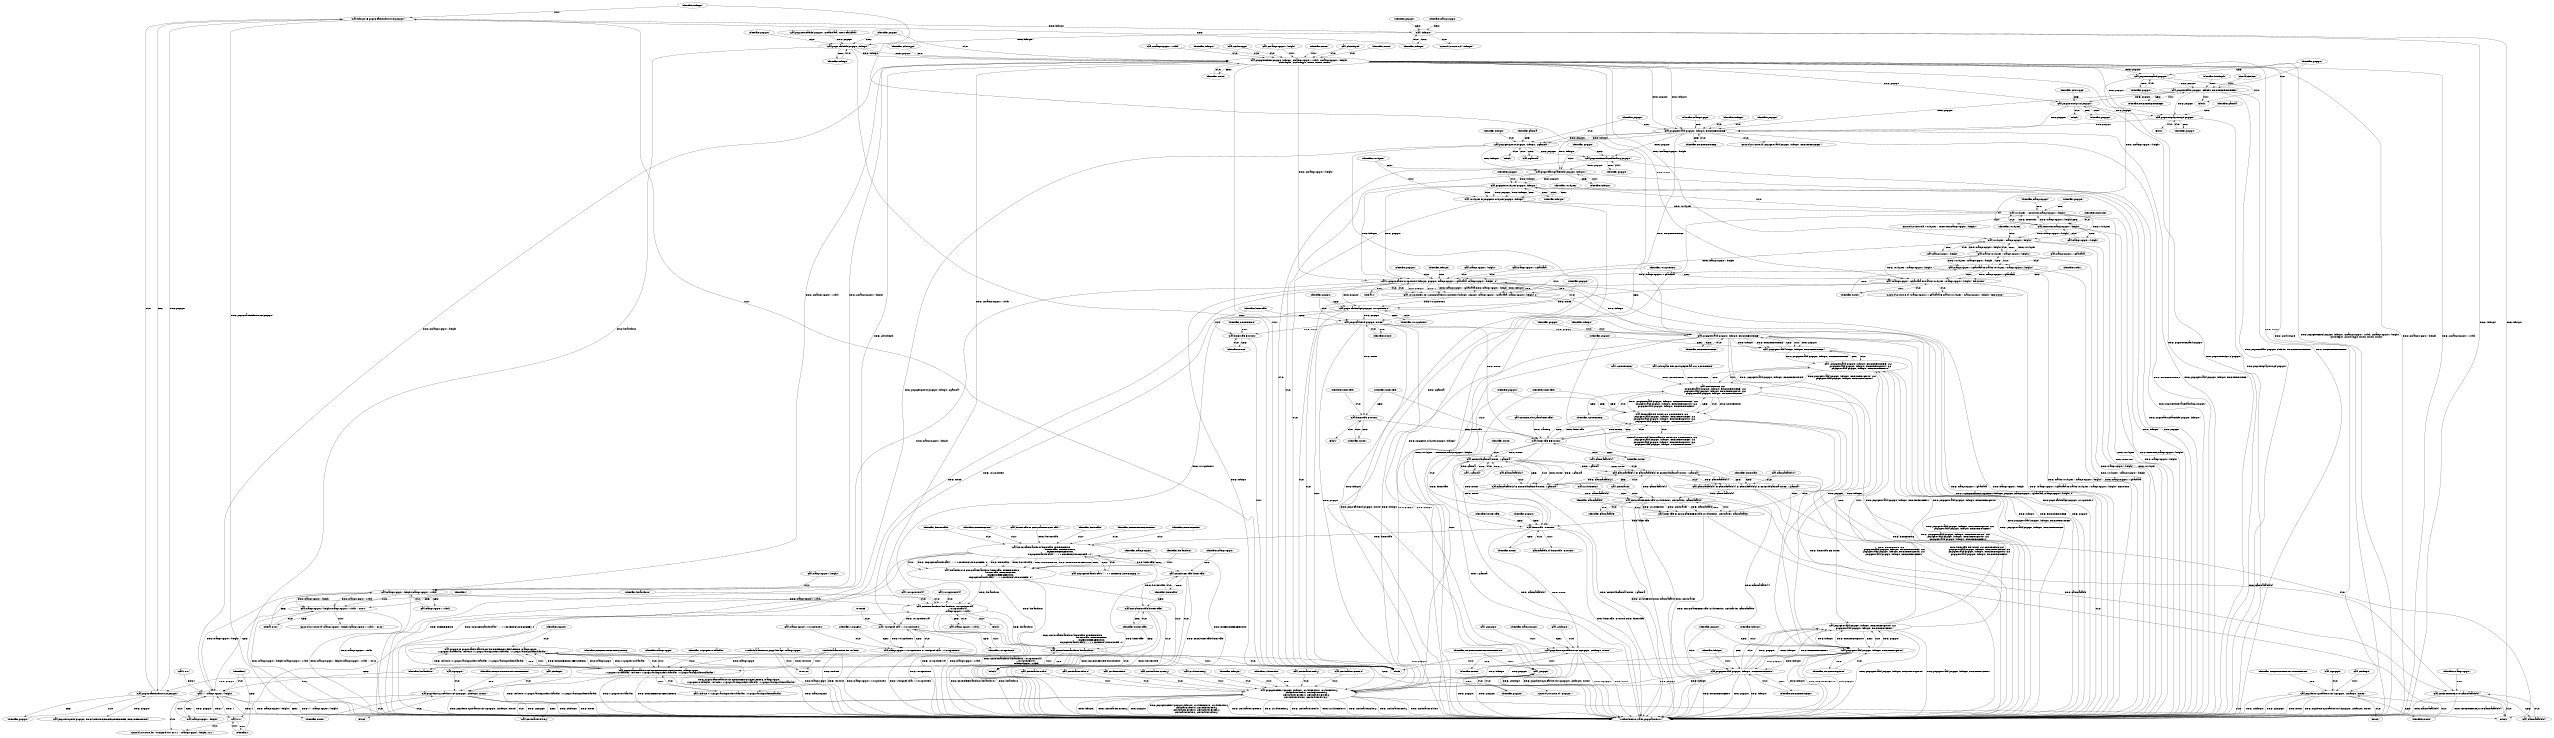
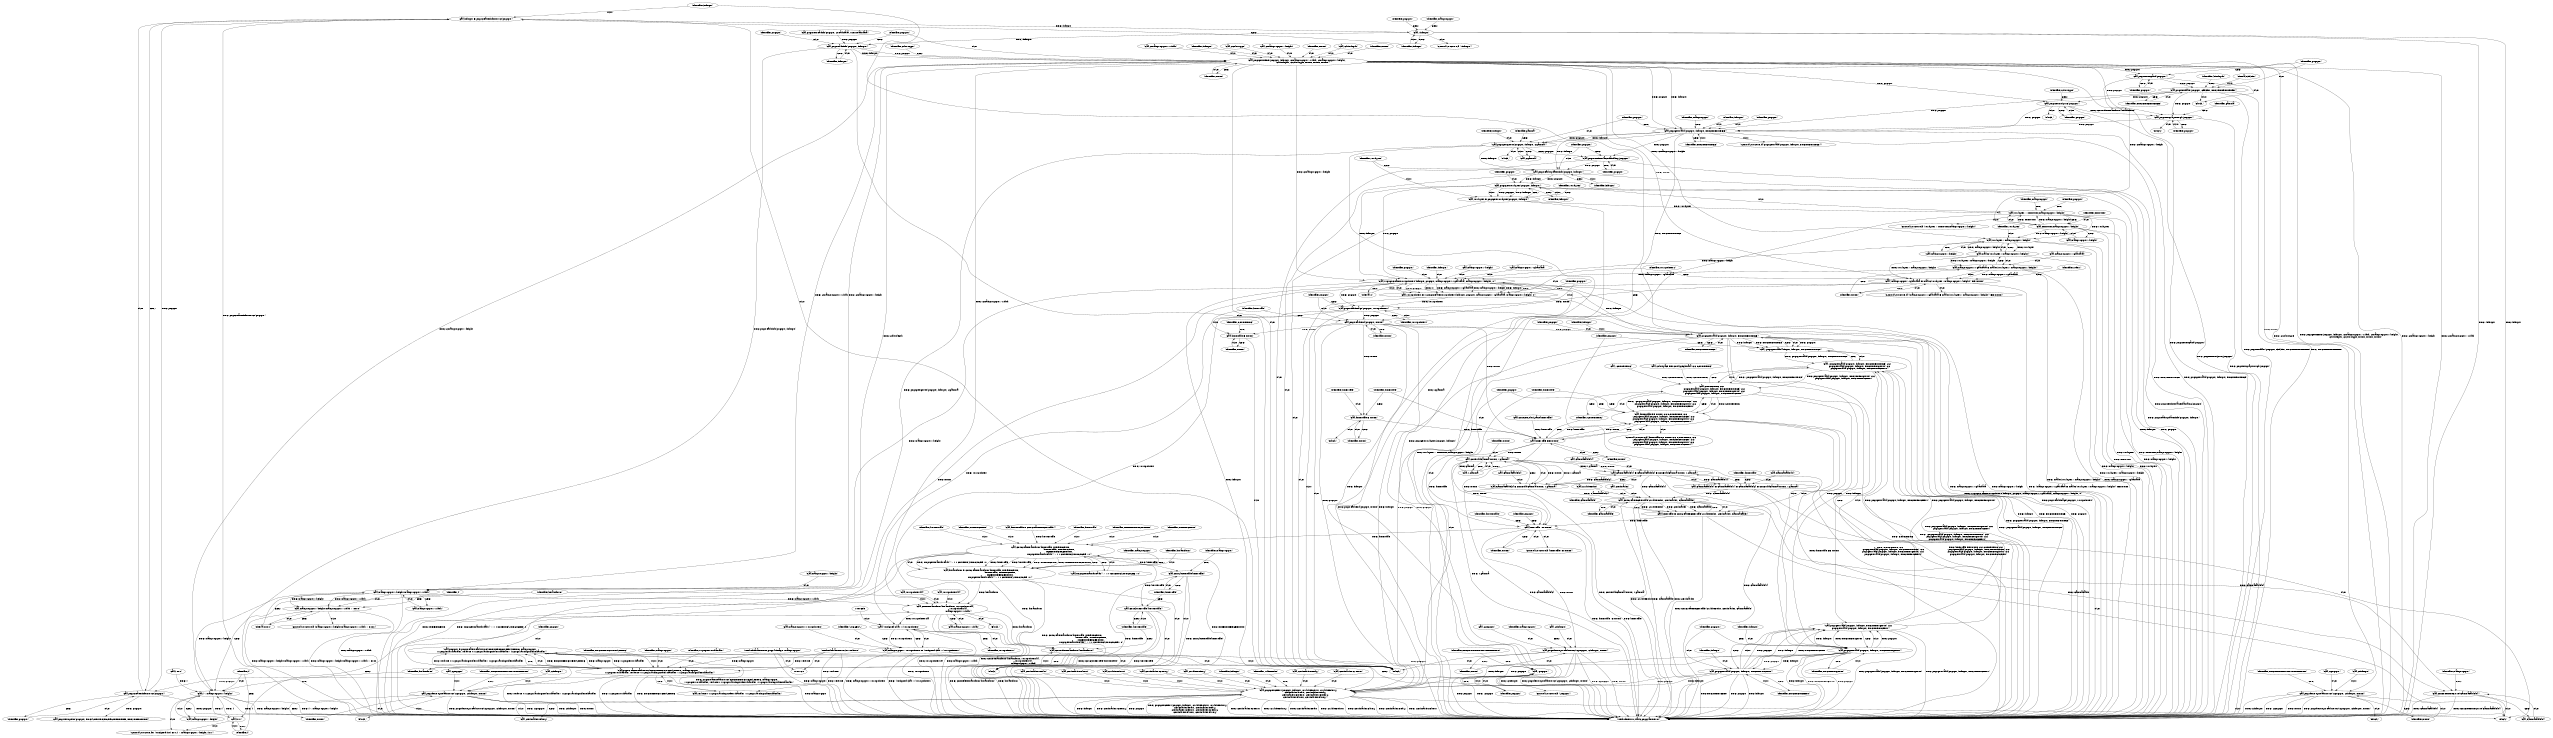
(2124, 111) -> (2113, 111)
(627, 329) -> (775, 329)
(1542, 429) -> (1543, 429)
(1553, 551) -> (1549, 551)
